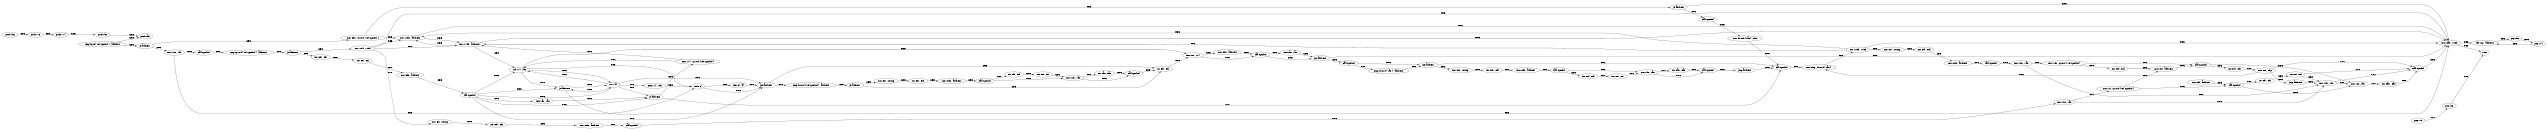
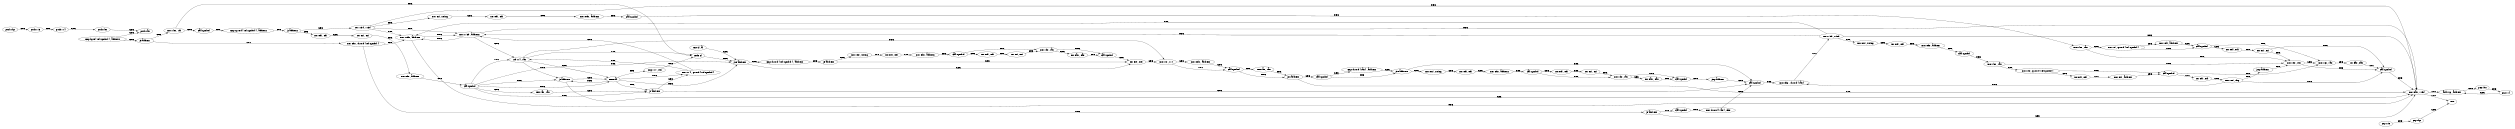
(568, 77) -> (651, 77)
(2140, 79) -> (2148, 45)
(716, 86) -> none
